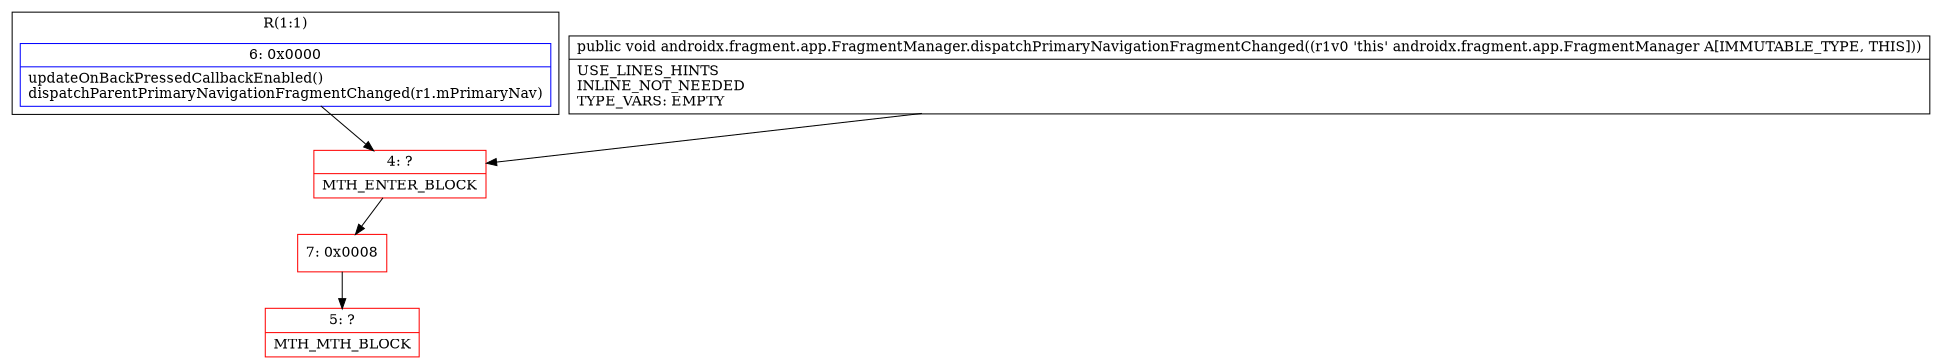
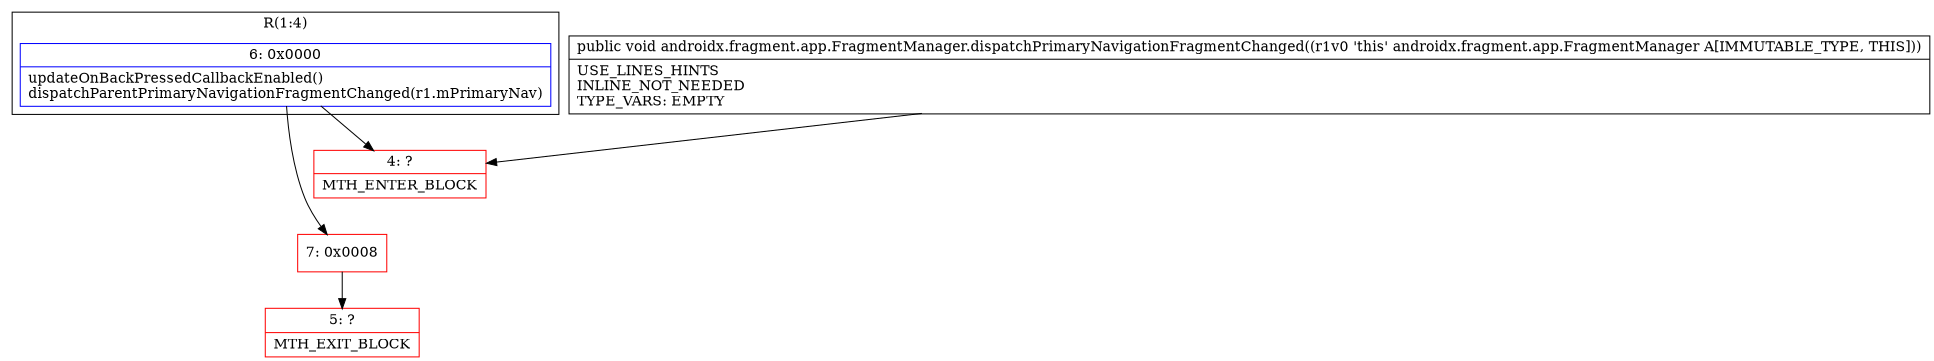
(286, 24) -> (286, 24)
(372, 212) -> (296, 169)
(342, 344) -> (342, 344)
